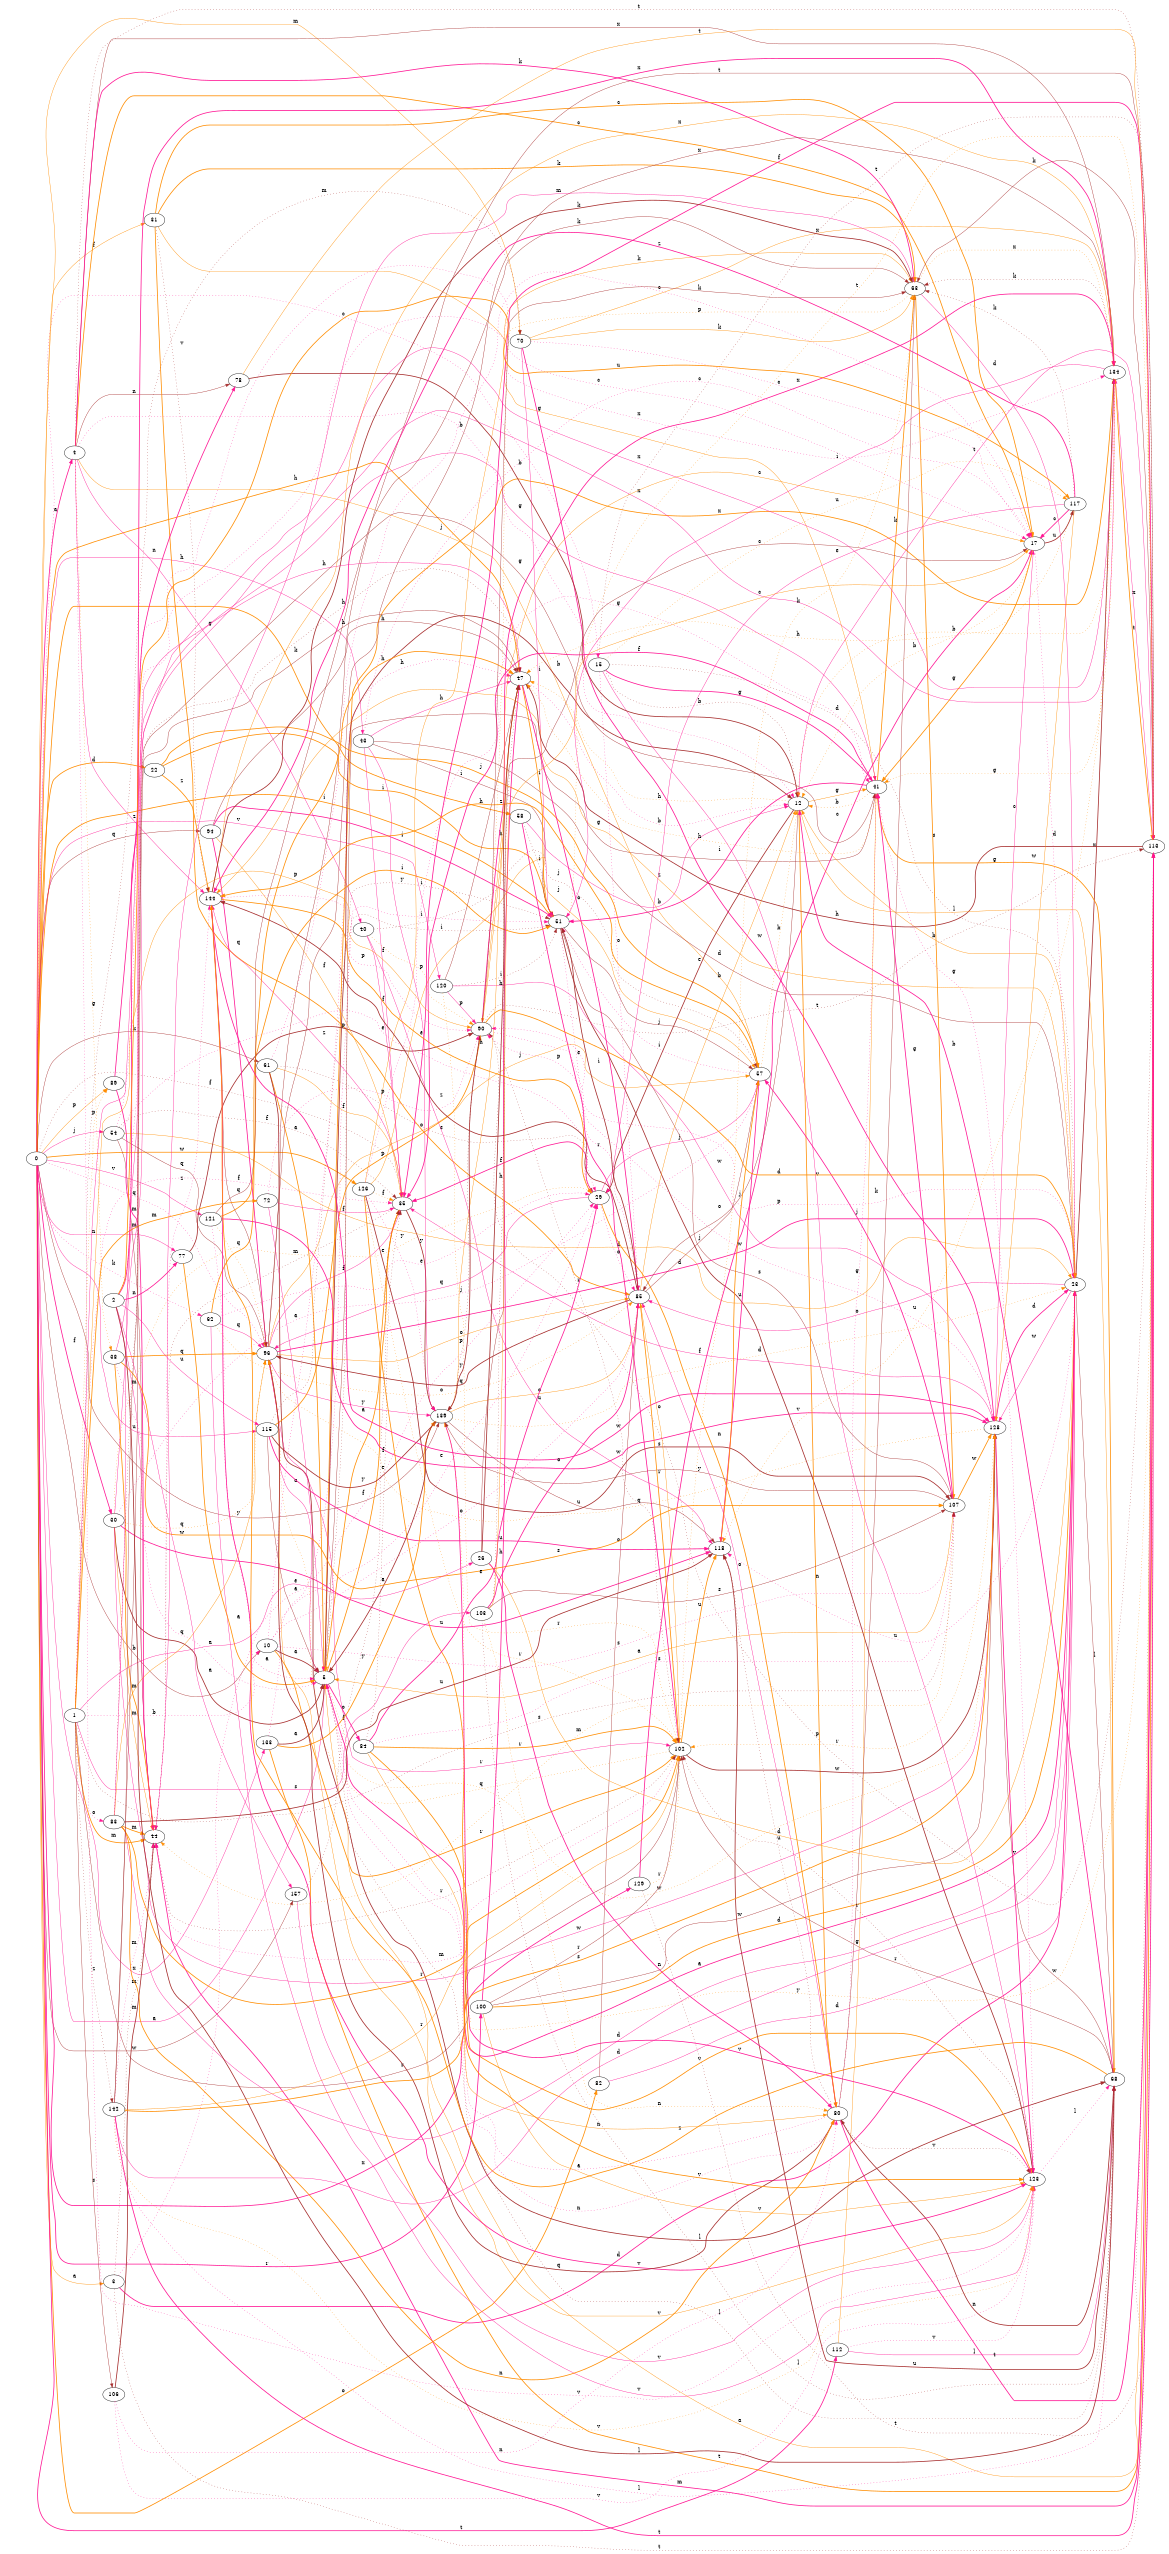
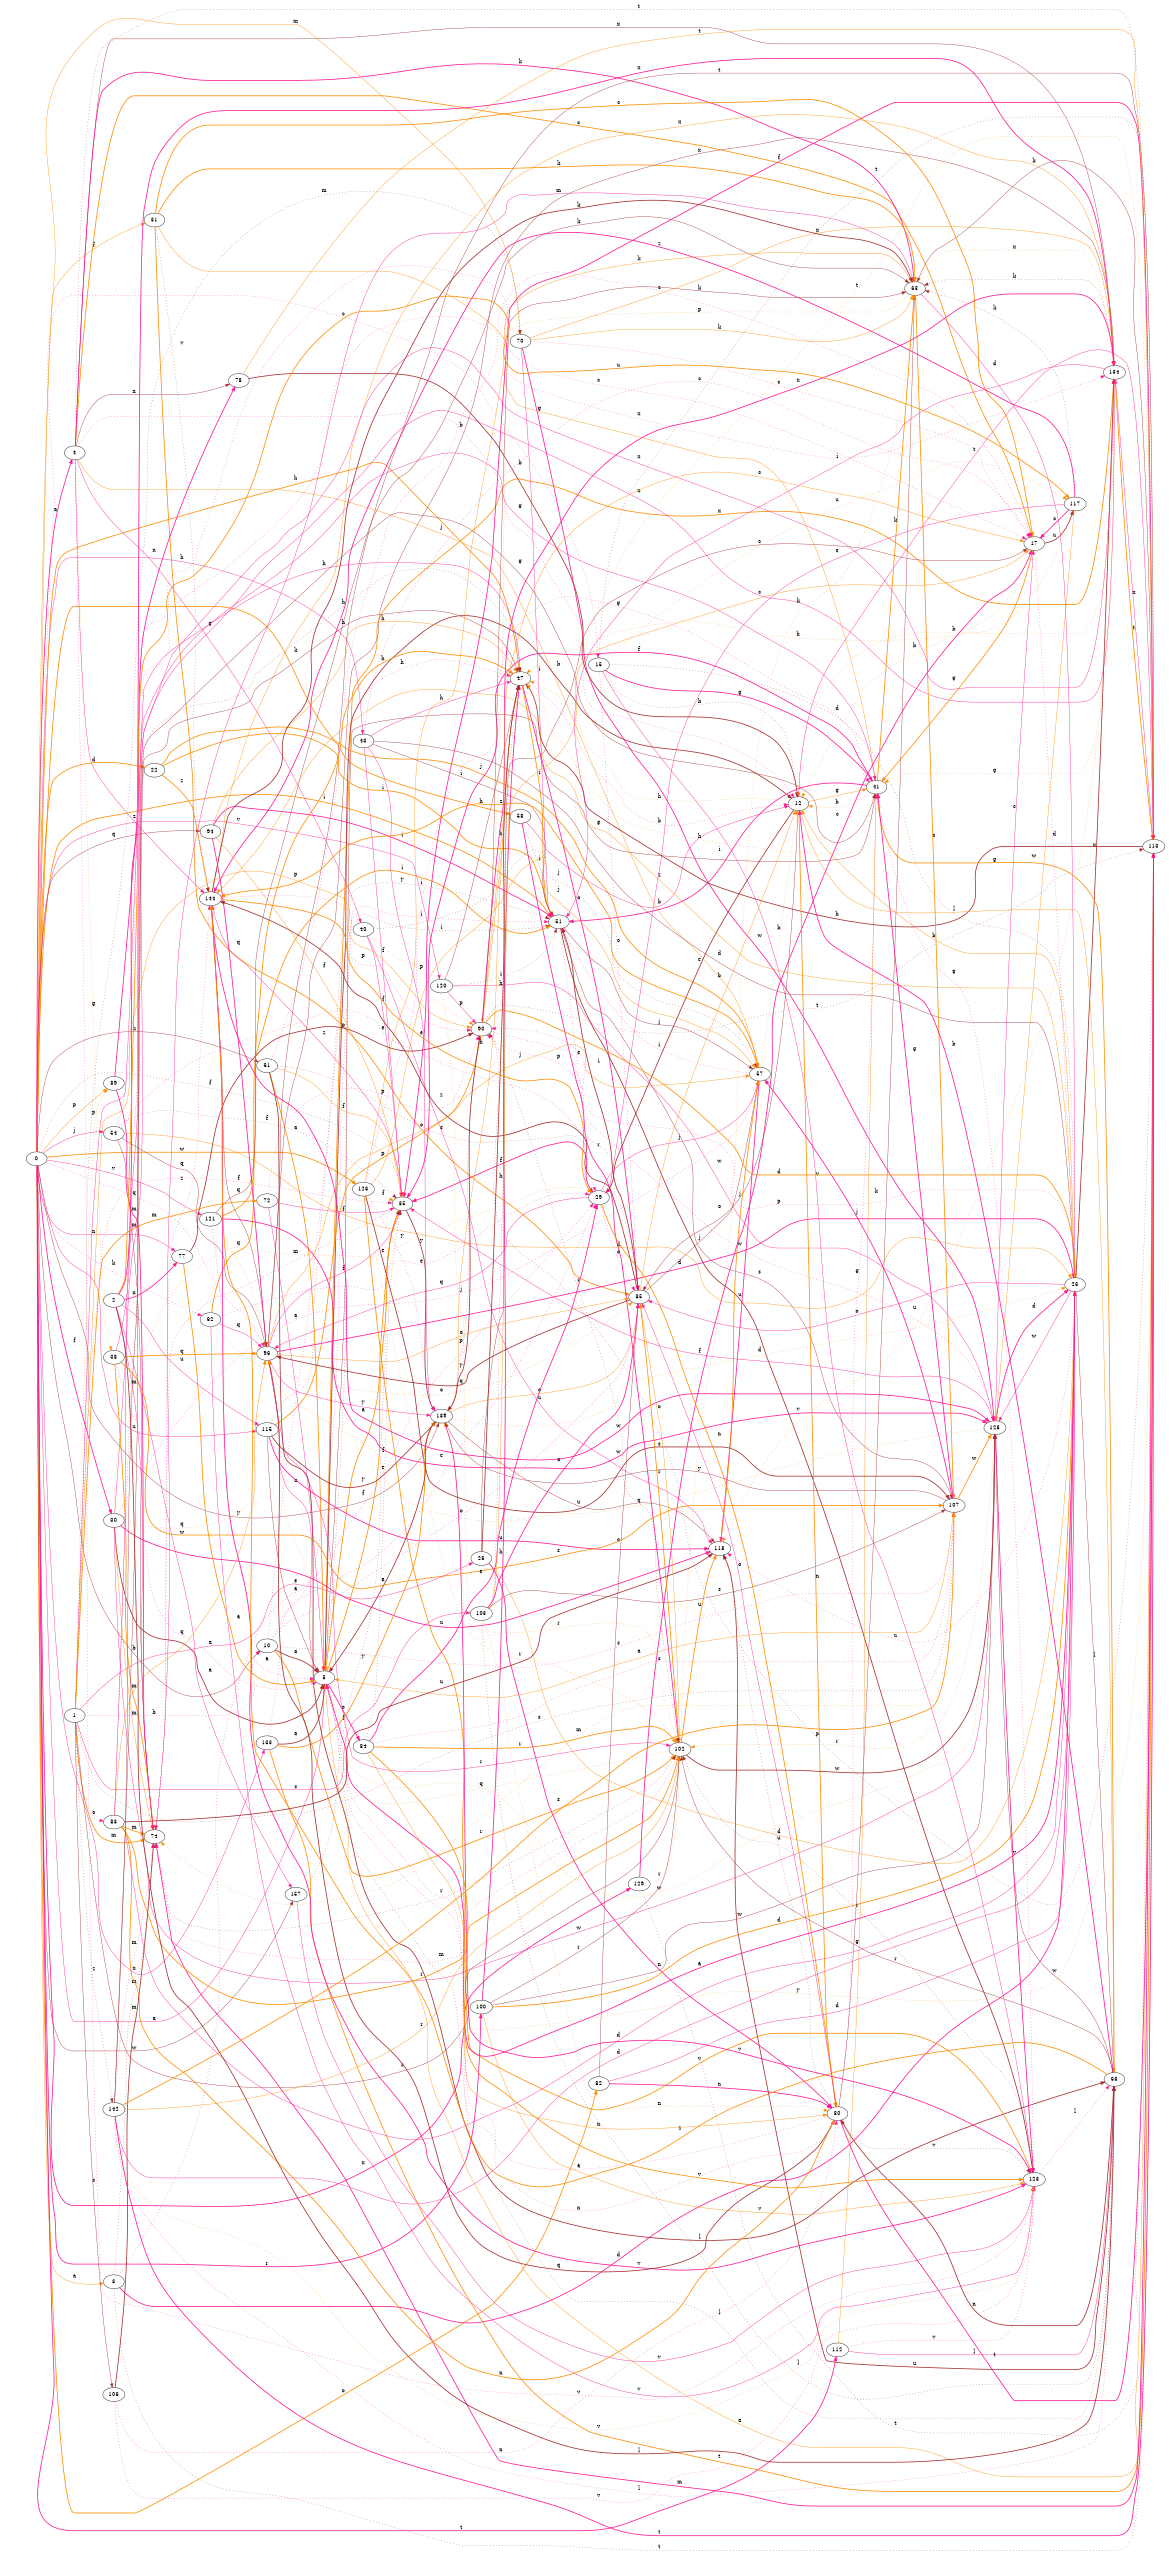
(338, 670) -> (338, 670)
(154, 1837) -> (154, 1837)
(699, 1913) -> (586, 1791)
none -> (720, 2088)
(428, 2092) -> none
